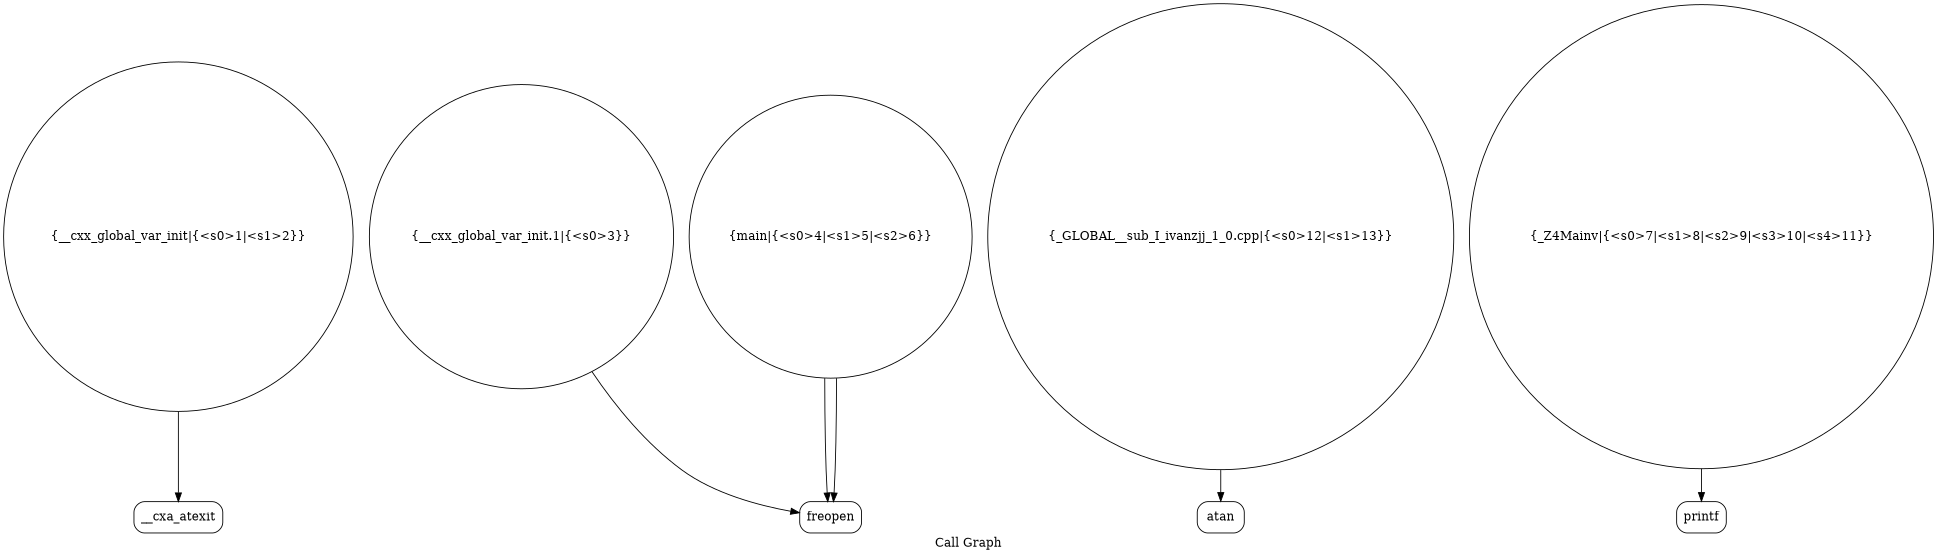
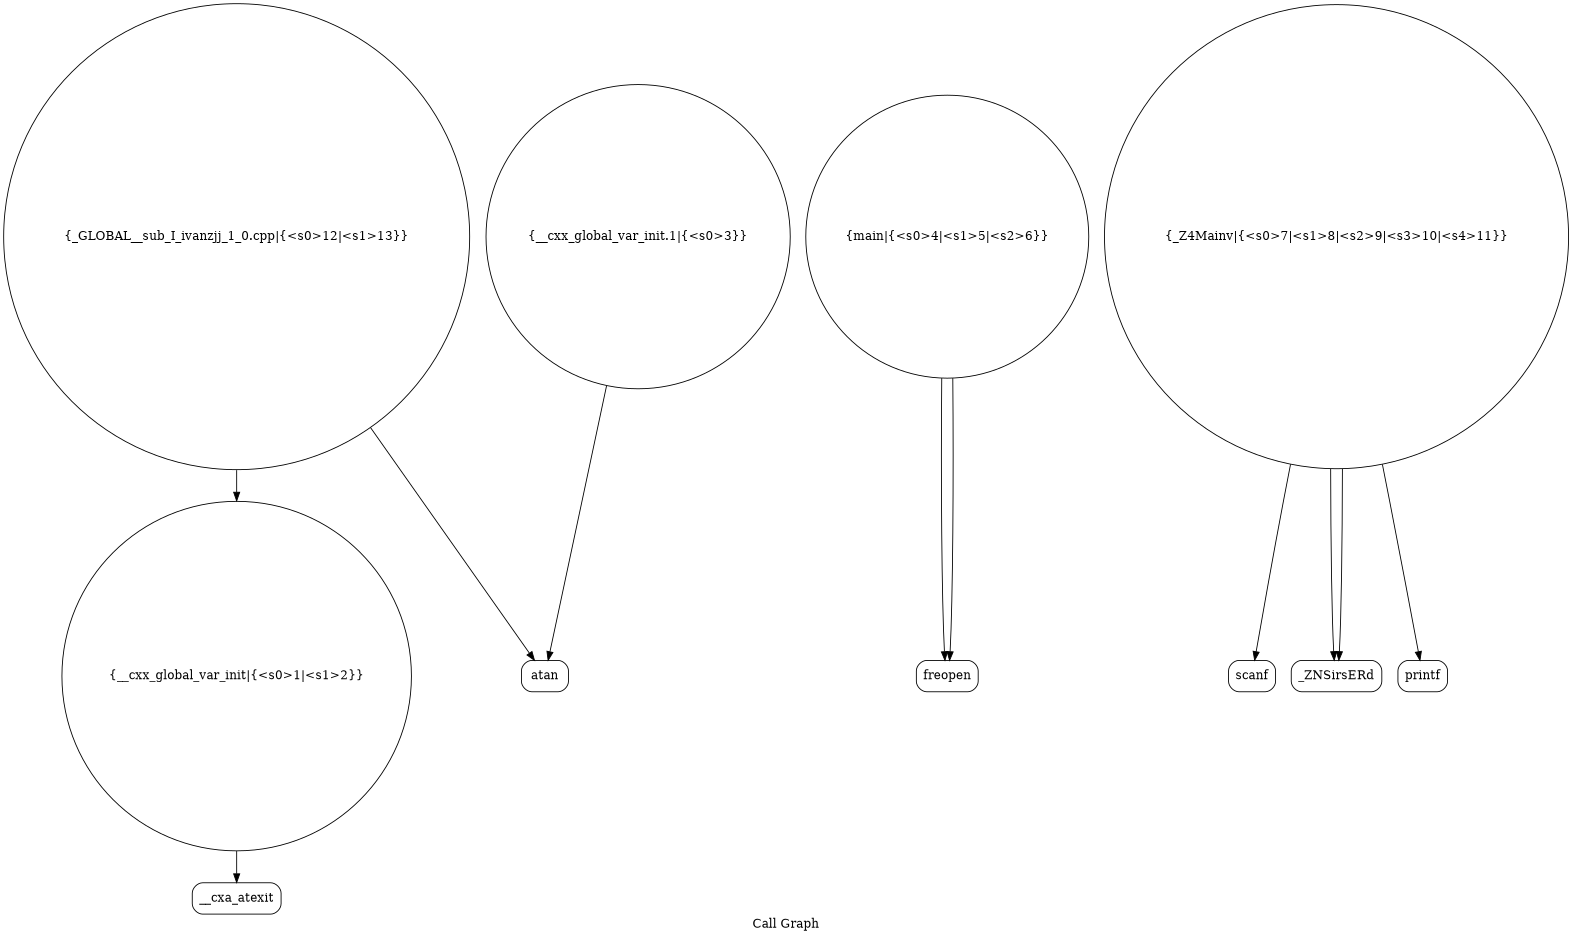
(675, 465) -> (578, 519)
none -> (237, 481)
none -> (1252, 676)
none -> (1337, 676)
